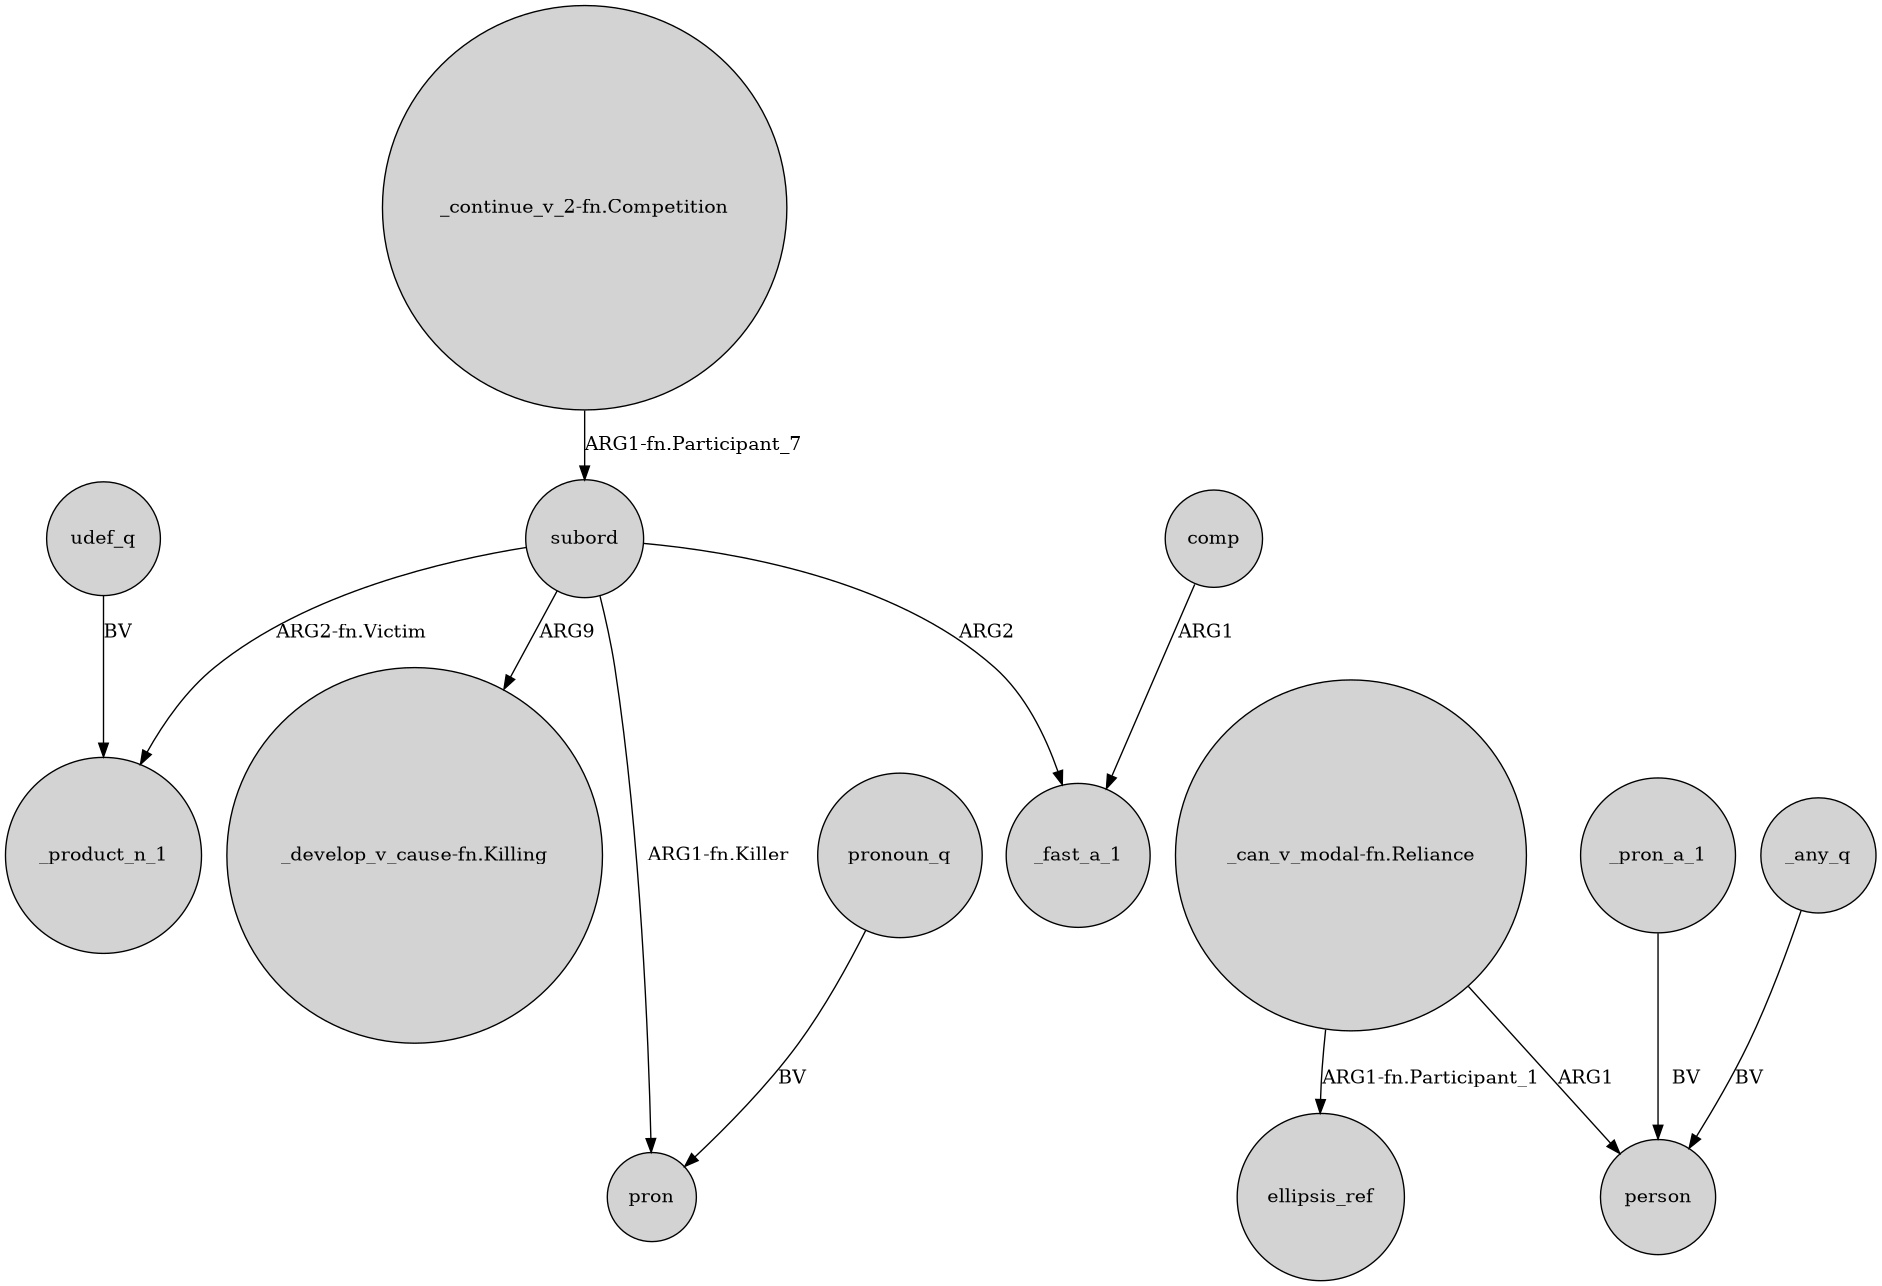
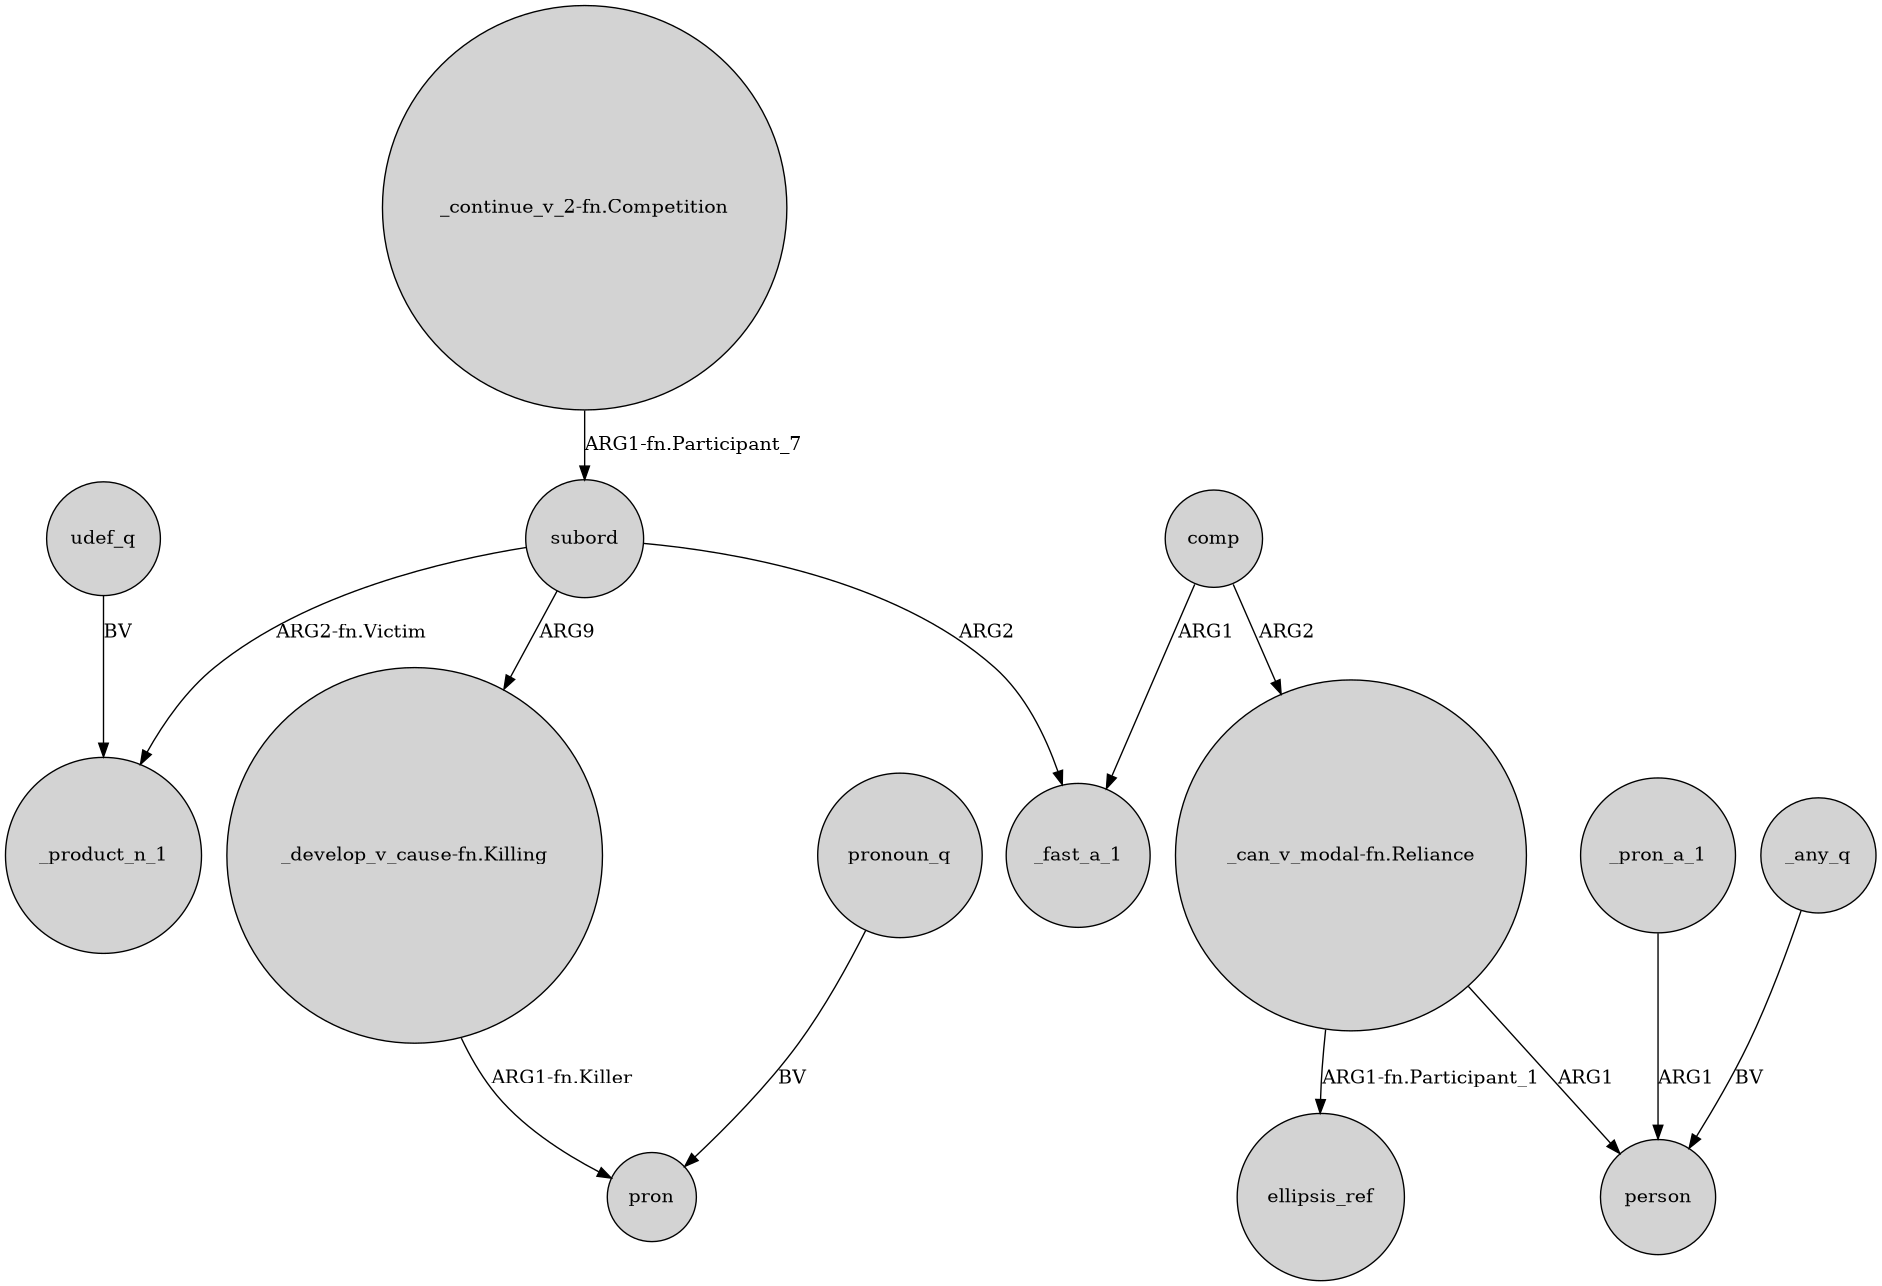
none -> (1254, 633)
(637, 866) -> (518, 1117)
(1686, 1078) -> (1686, 1078)
